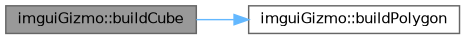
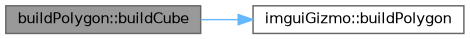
(101, 20) -> (103, 20)
